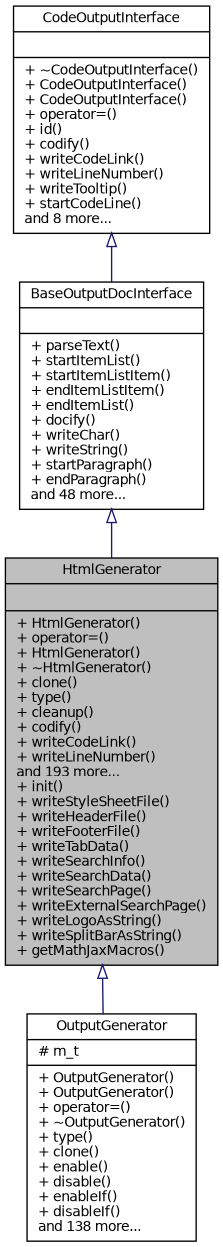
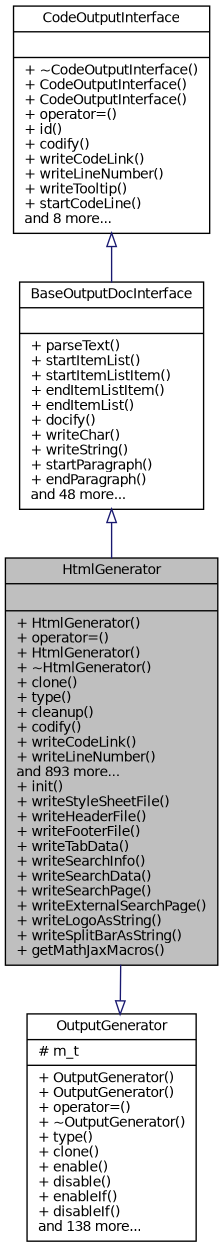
(68, 772) -> (68, 772)
(103, 997) -> (121, 983)
